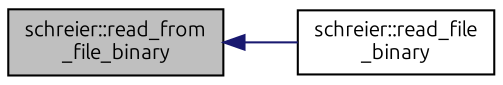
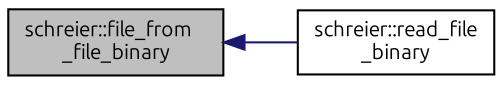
(116, 42) -> (116, 42)
